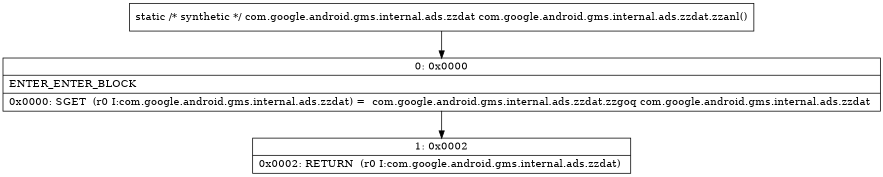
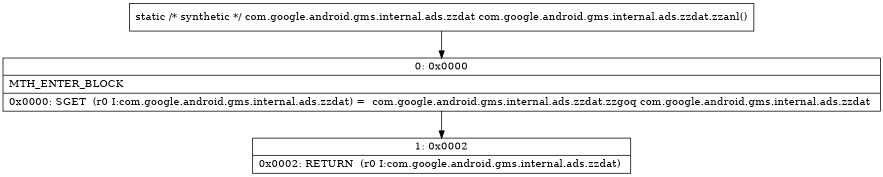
(73, 84) -> (67, 84)
